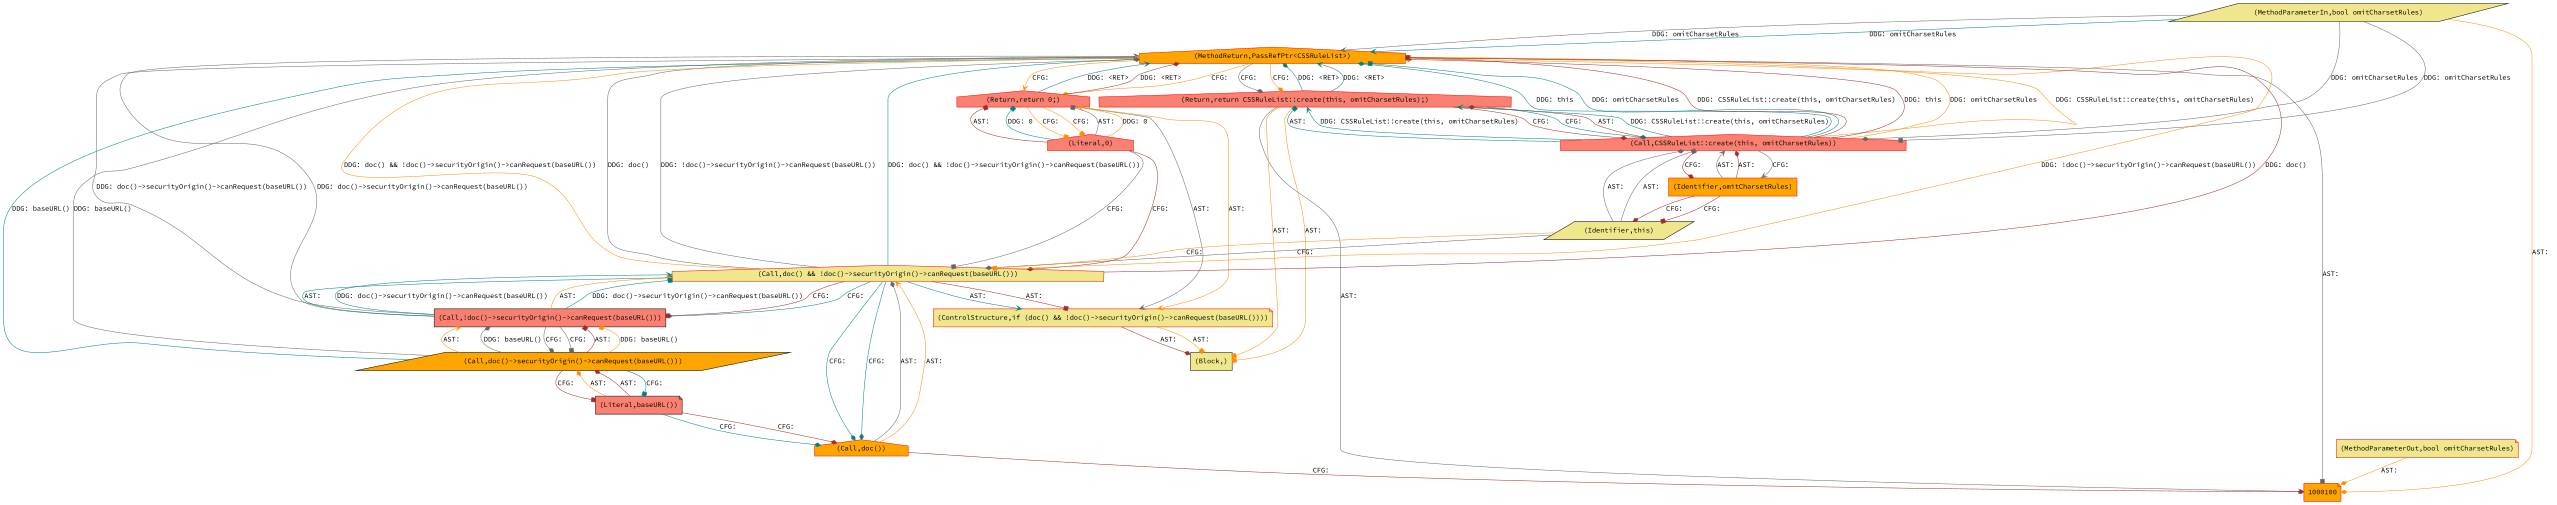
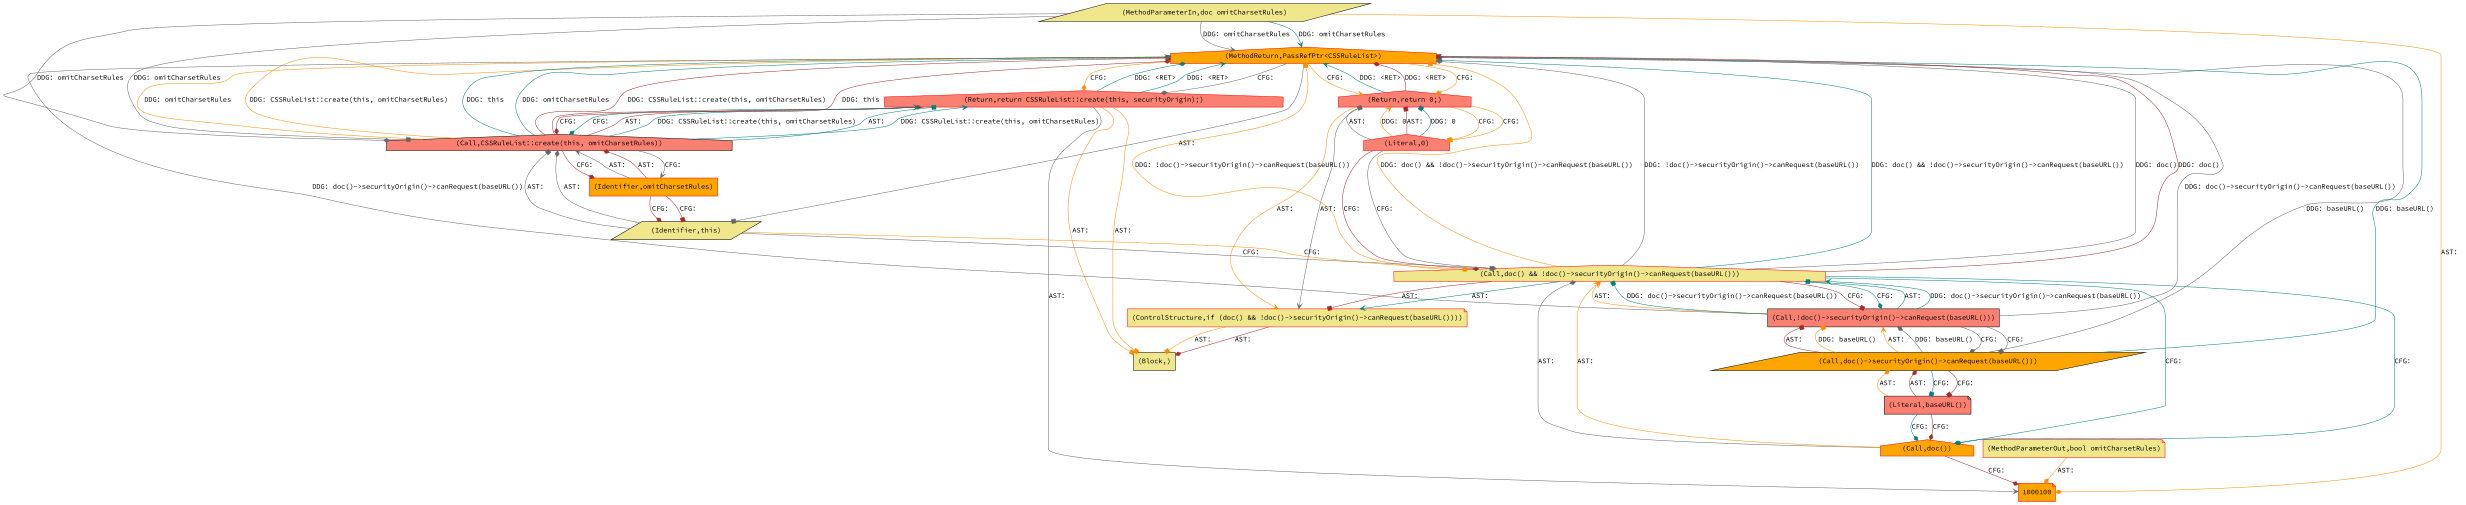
(2338, 13) -> (1205, 13)
(2110, 69) -> (1037, 163)
(1305, 100) -> (1084, 100)
(1733, 143) -> (559, 143)
